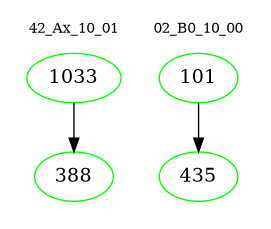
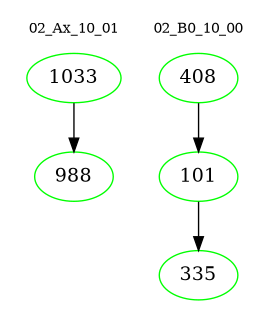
(74, 29) -> (74, 29)
none -> (199, 78)
(74, 177) -> (74, 177)
(199, 177) -> (199, 275)
